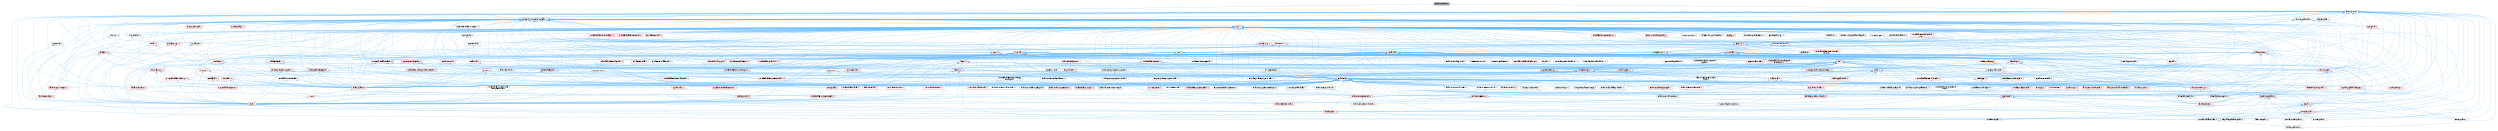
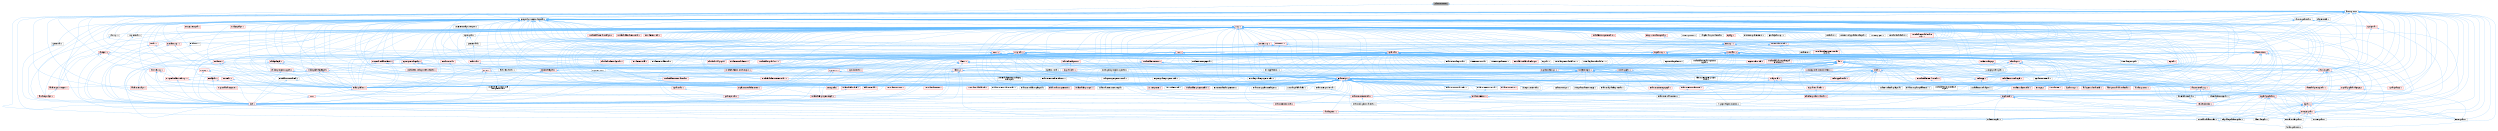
(196, 44) -> (195, 44)
